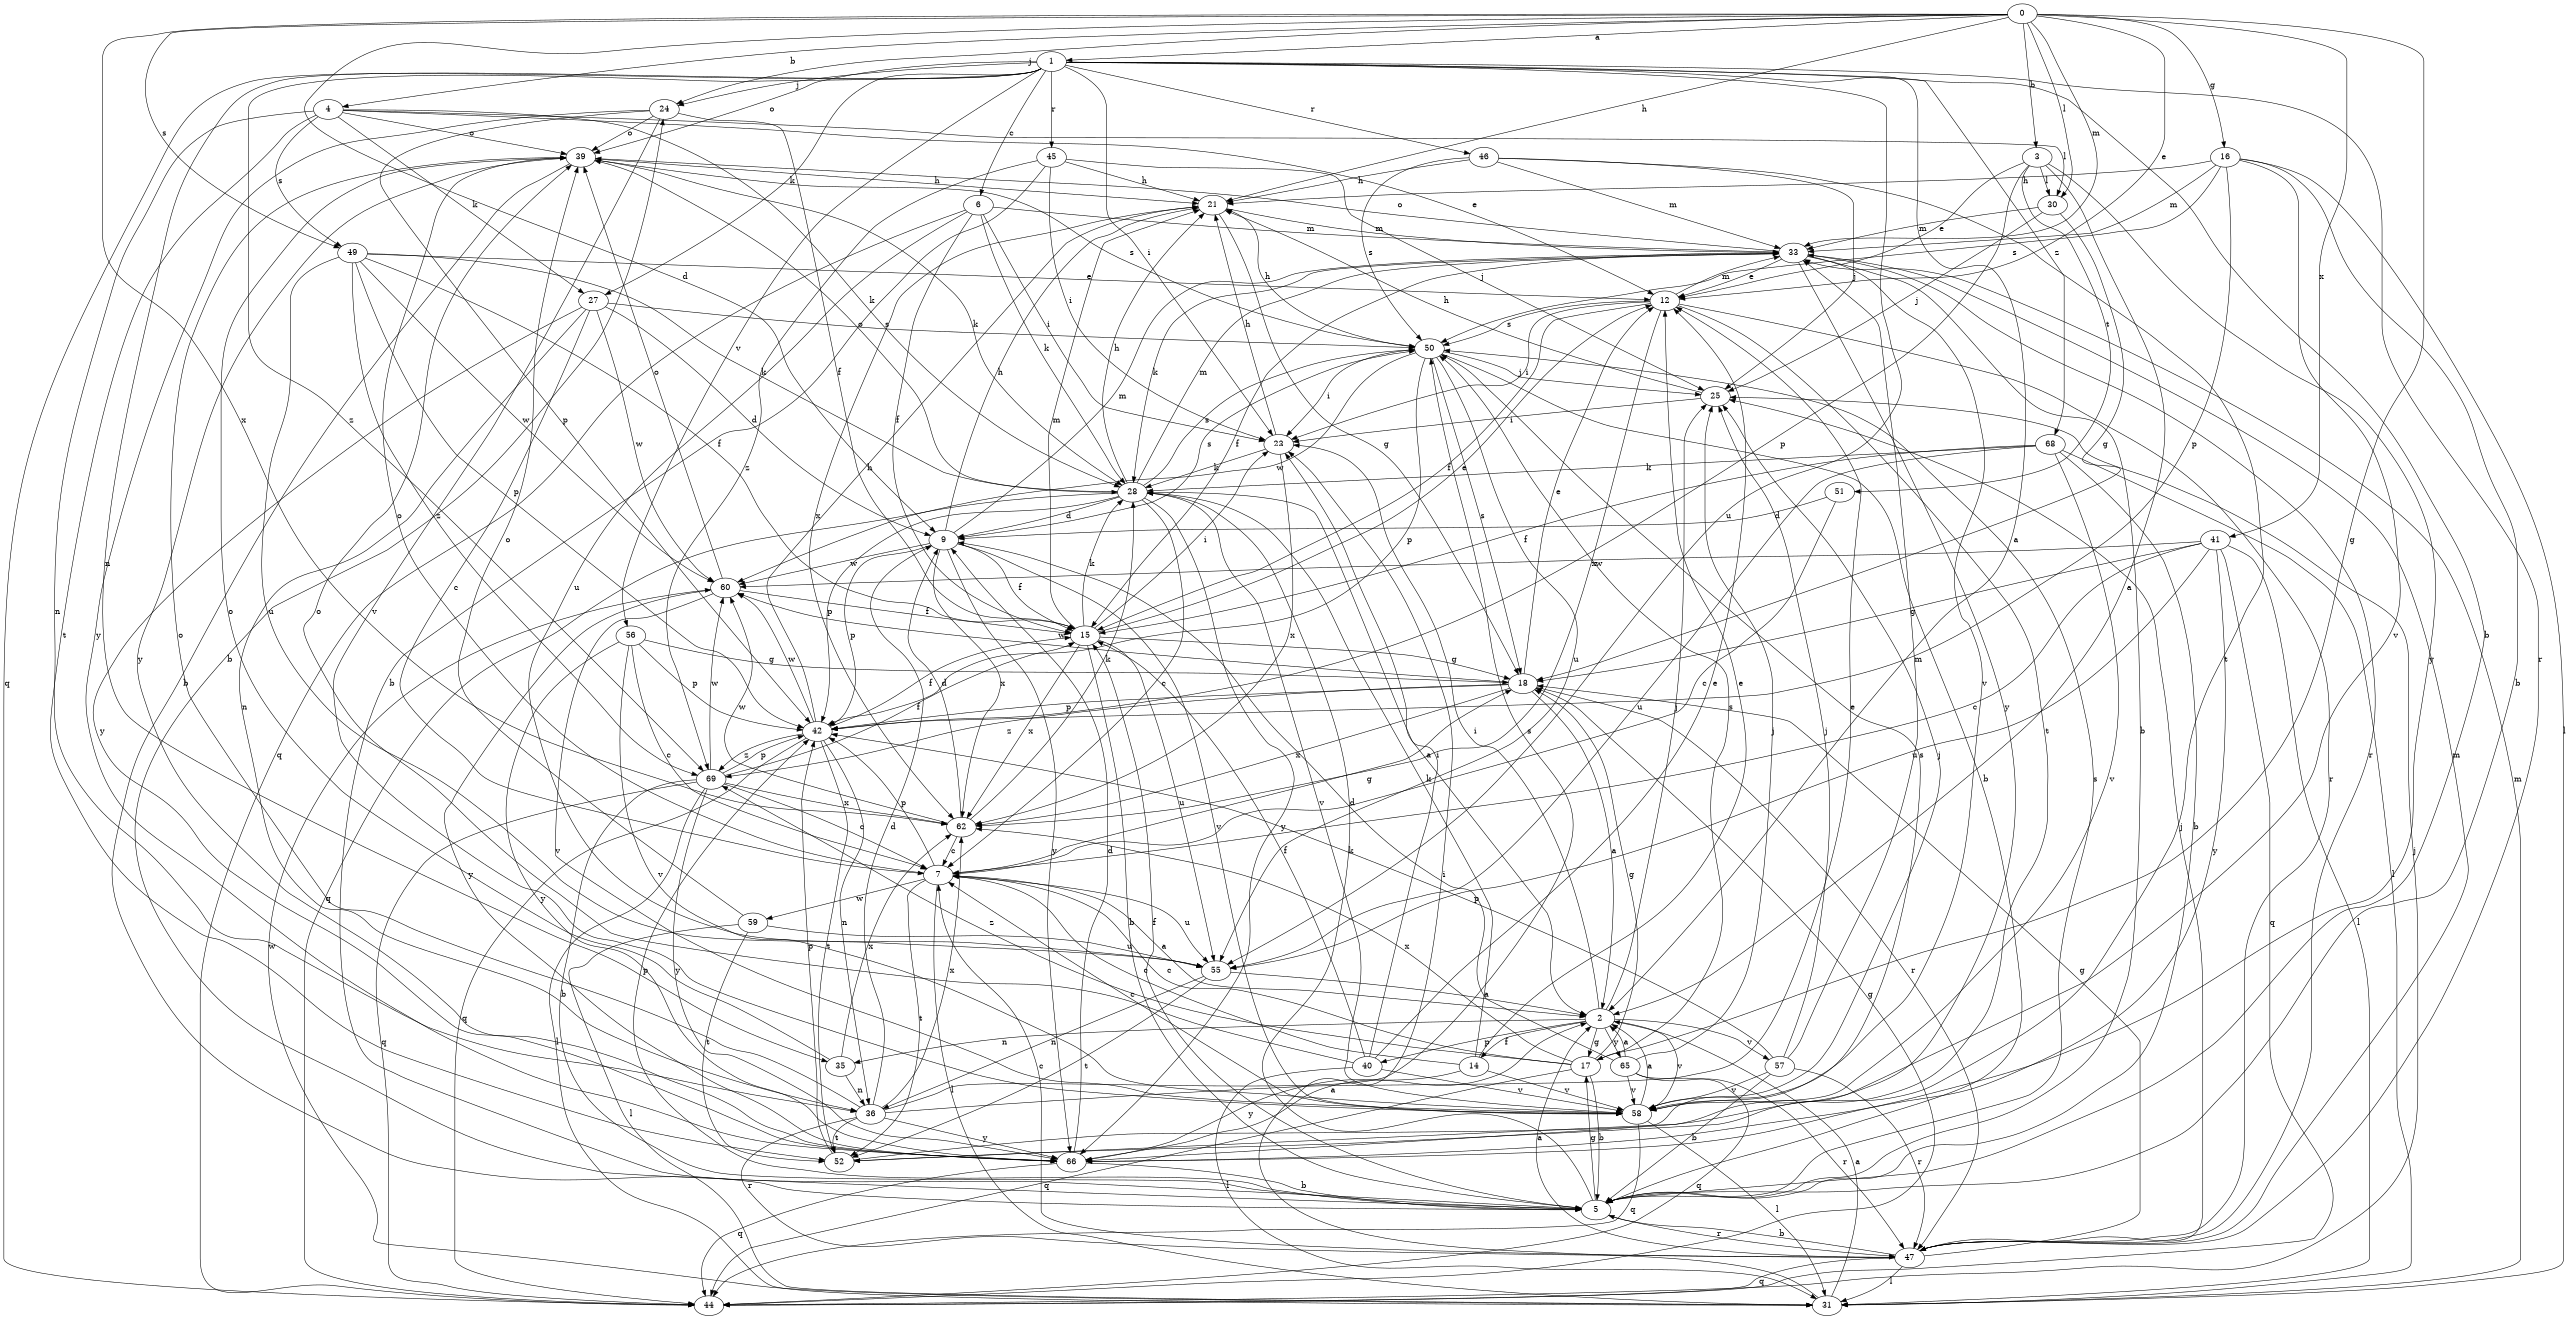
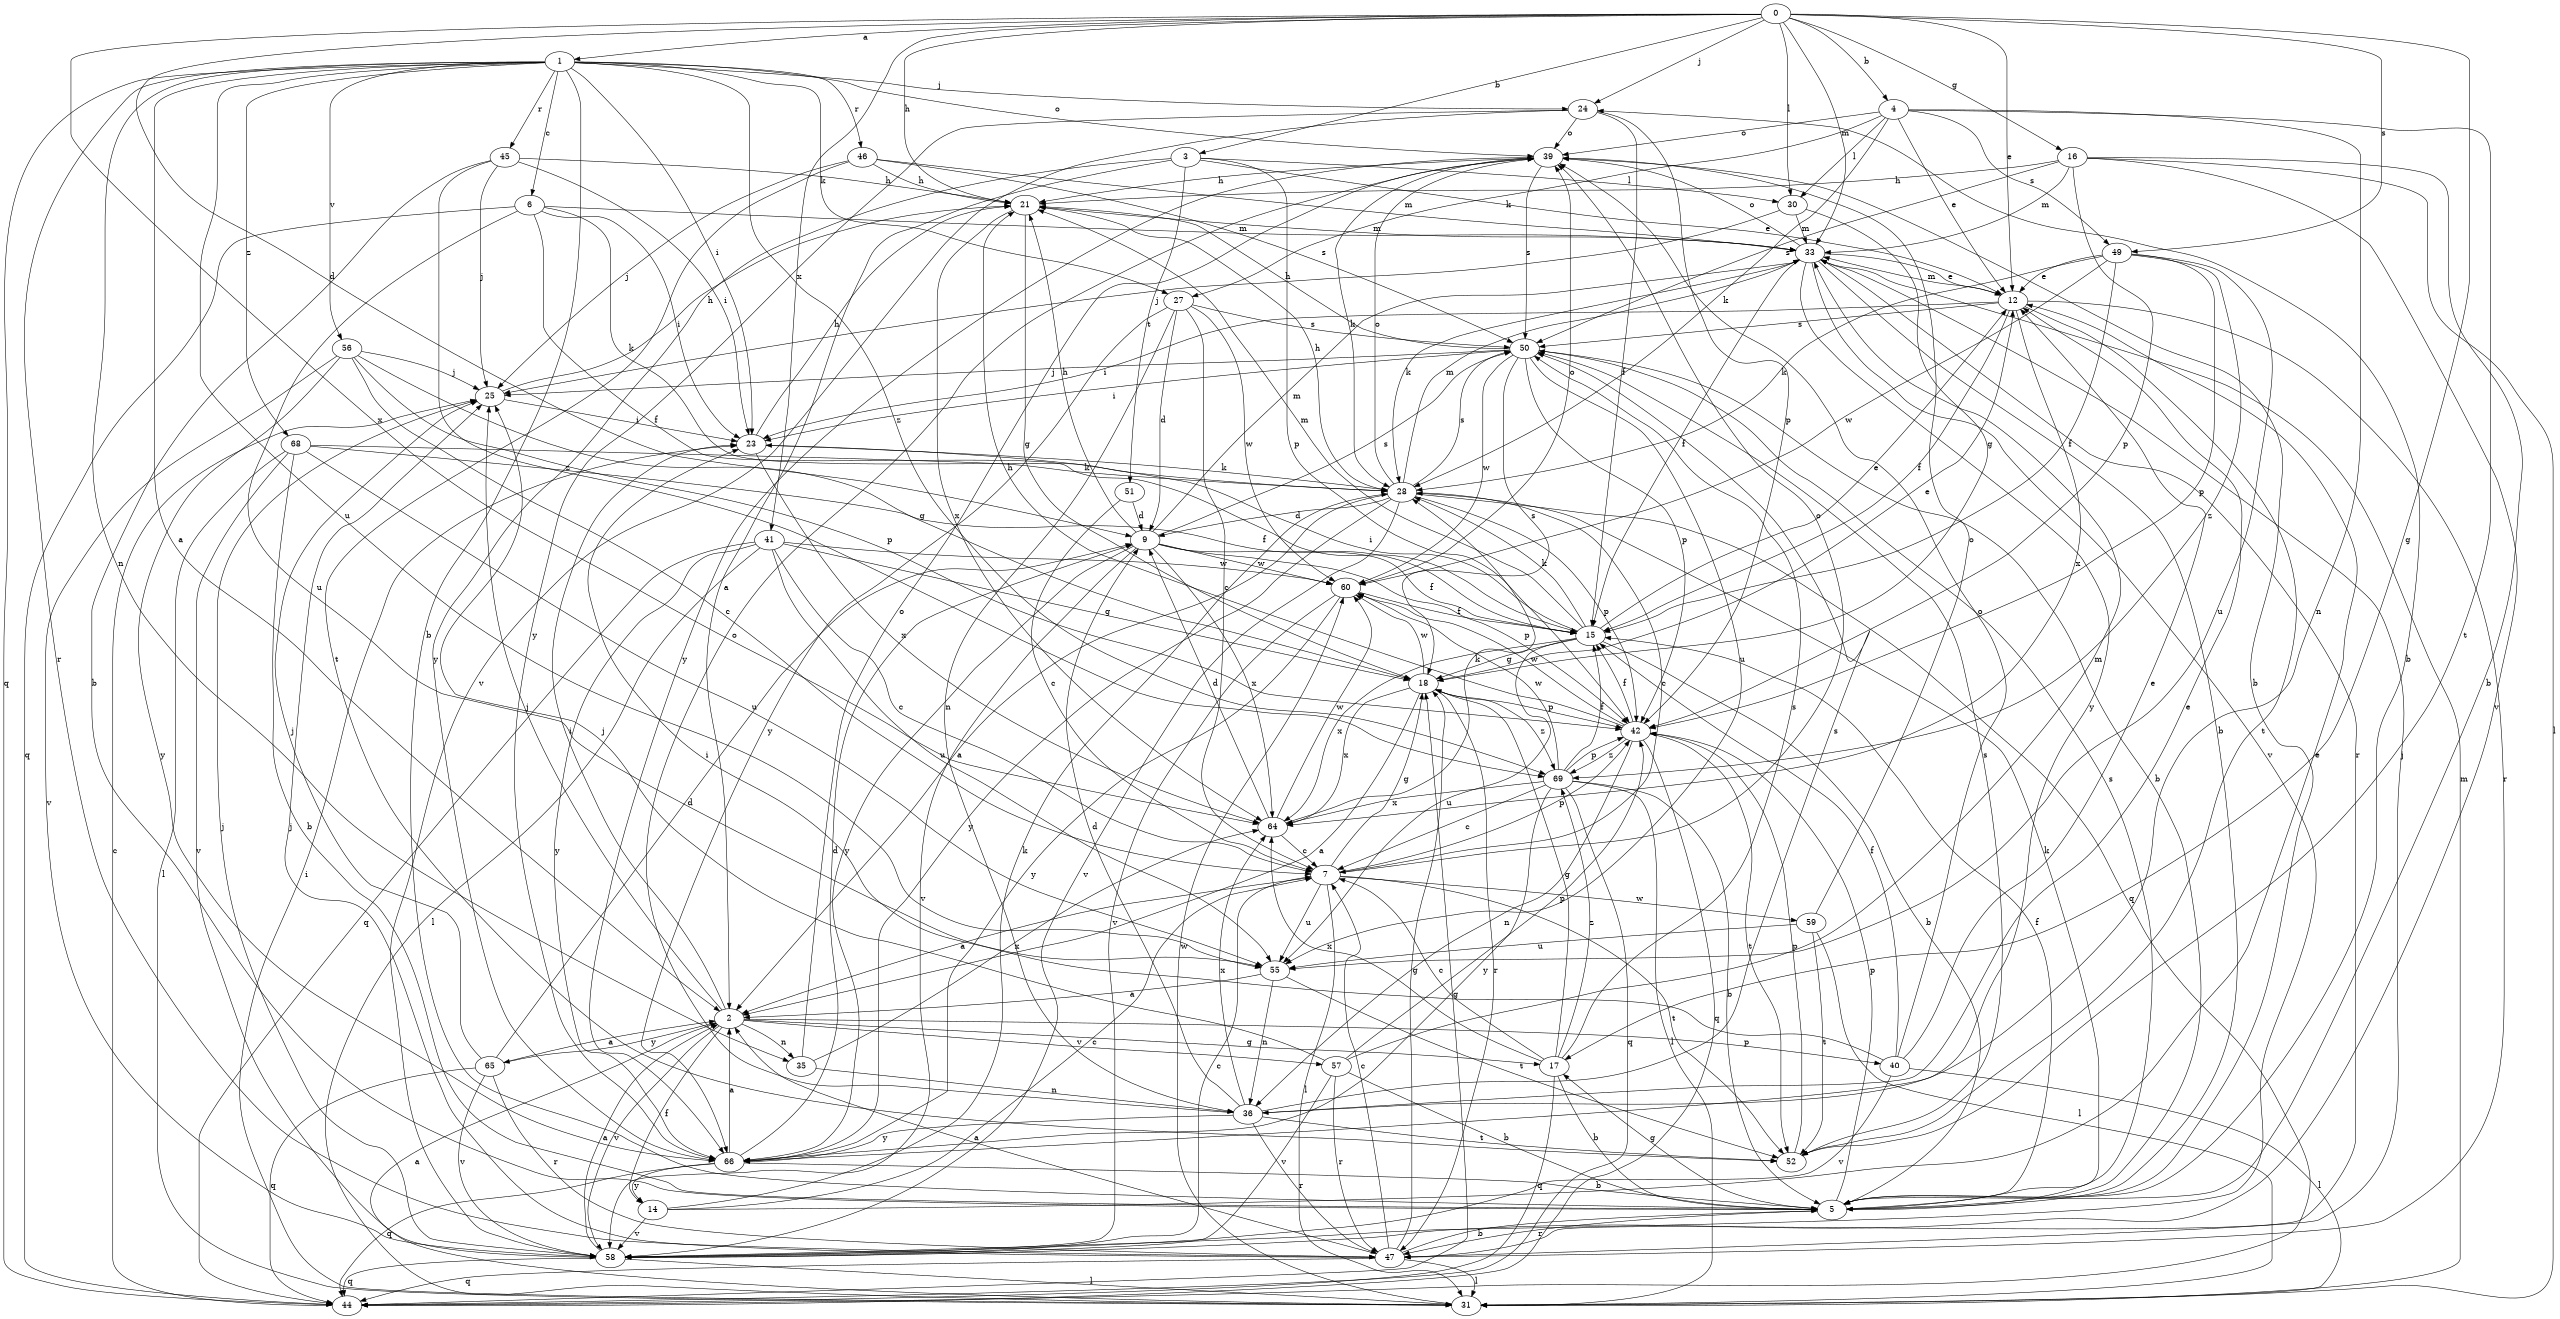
none -> (419, 364)
(2456, 755) -> (2403, 755)
(961, 827) -> (1273, 827)
(2415, 851) -> (115, 851)
(1262, 1099) -> (663, 1170)
